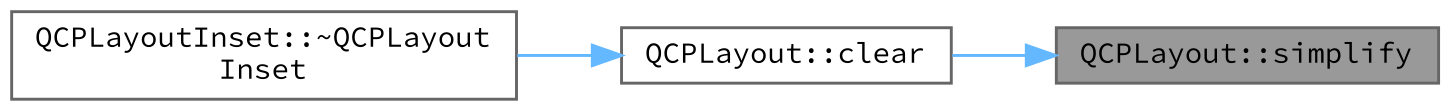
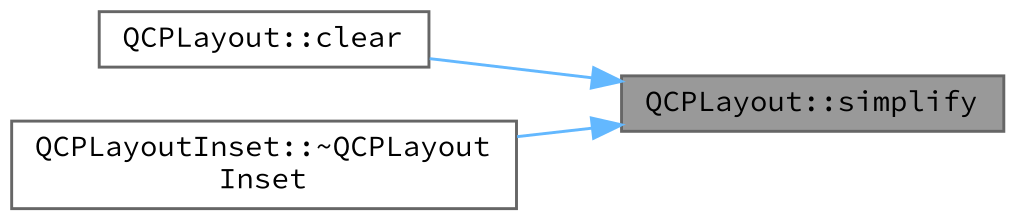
(555, 55) -> (554, 132)
